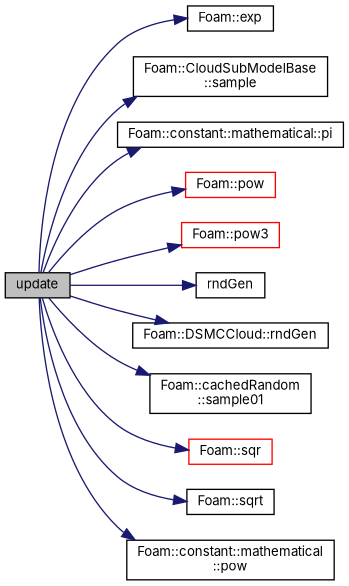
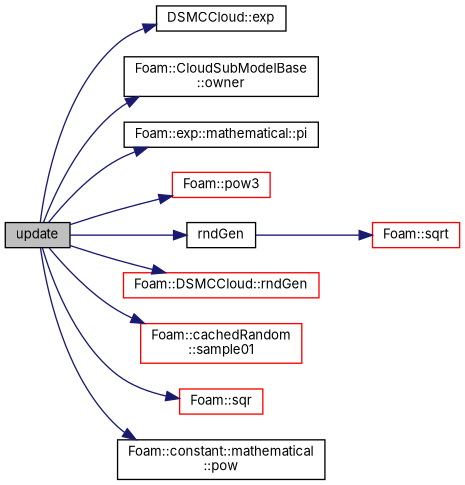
(230, 18) -> (221, 18)
(230, 77) -> (221, 77)
(230, 135) -> (221, 135)
(230, 185) -> none
(230, 335) -> (221, 285)
(230, 394) -> (221, 343)
(76, 422) -> (307, 235)
(230, 502) -> (416, 235)
